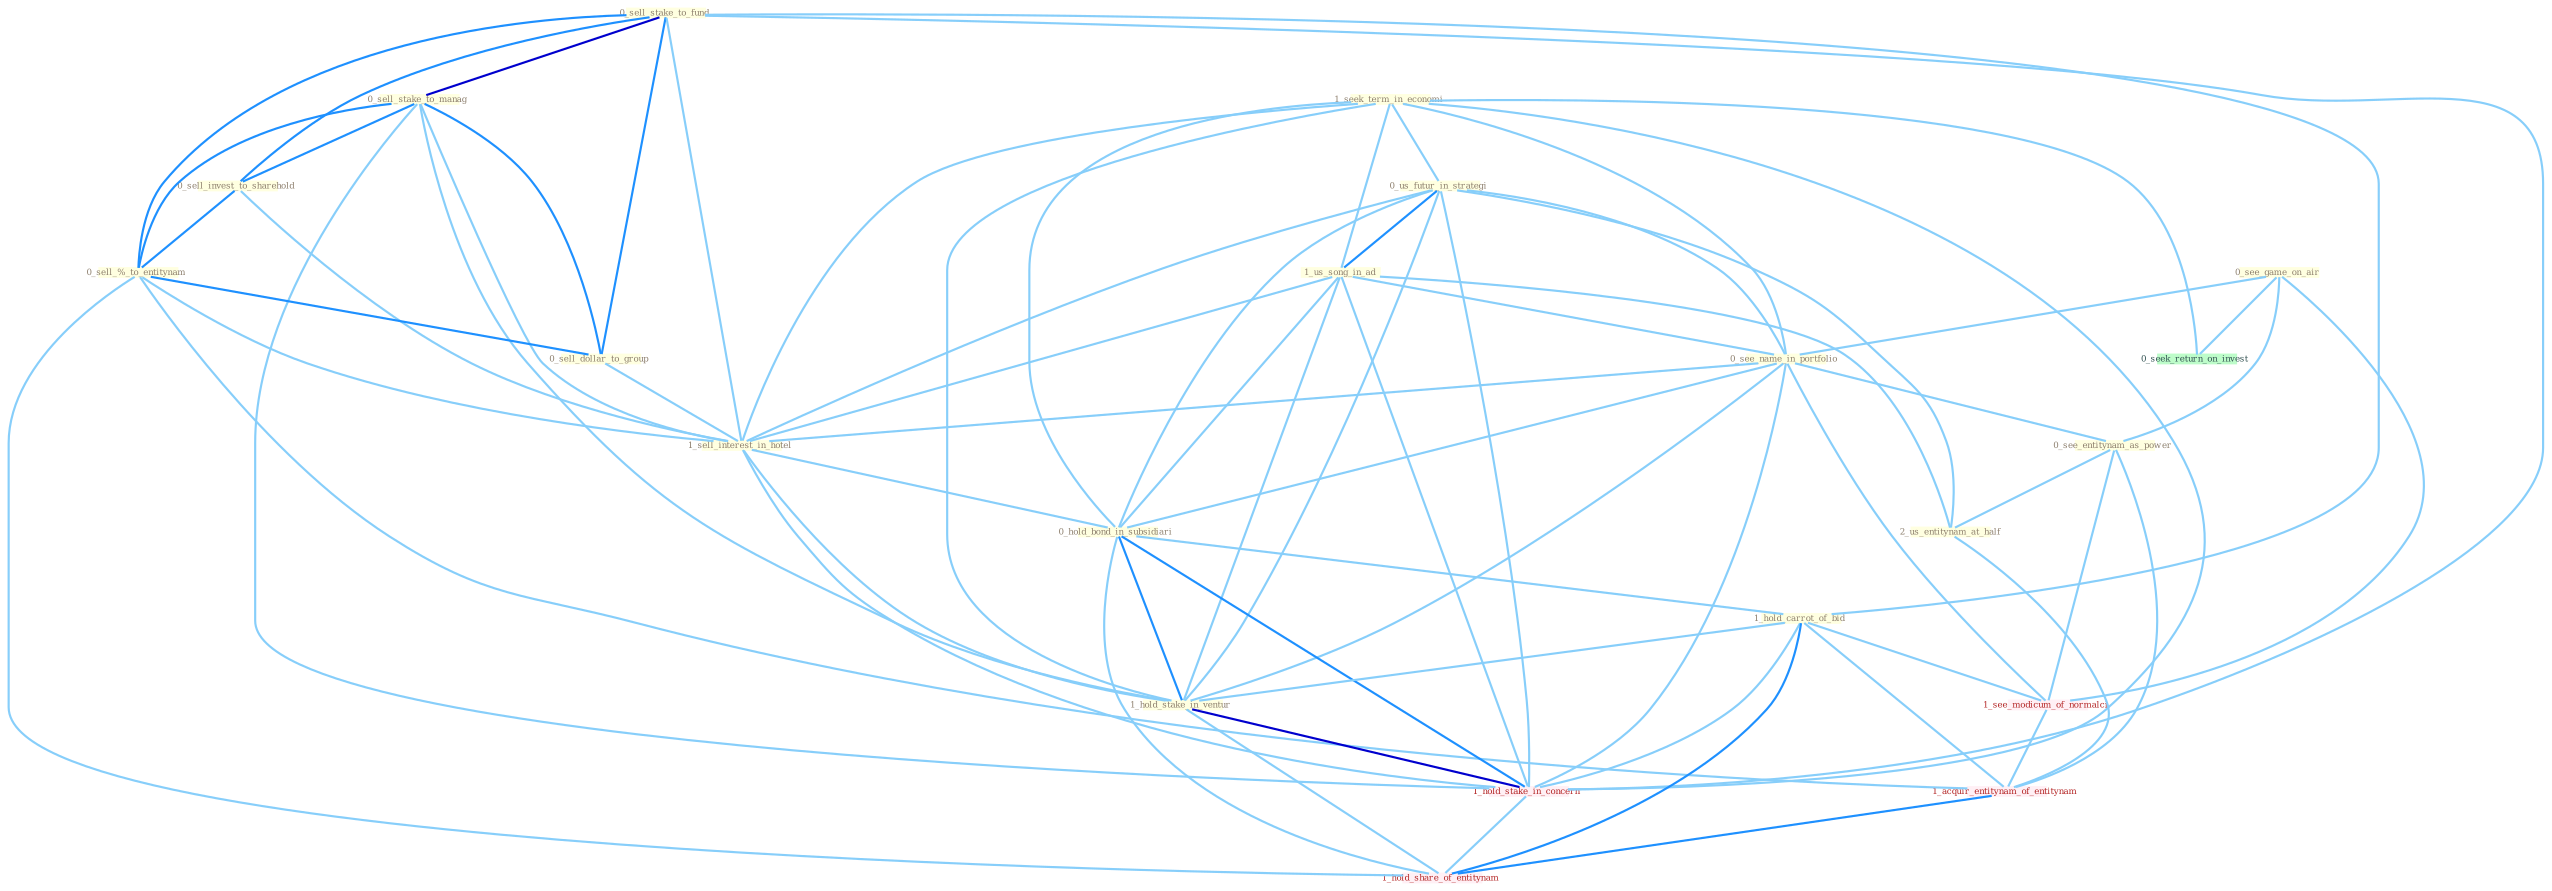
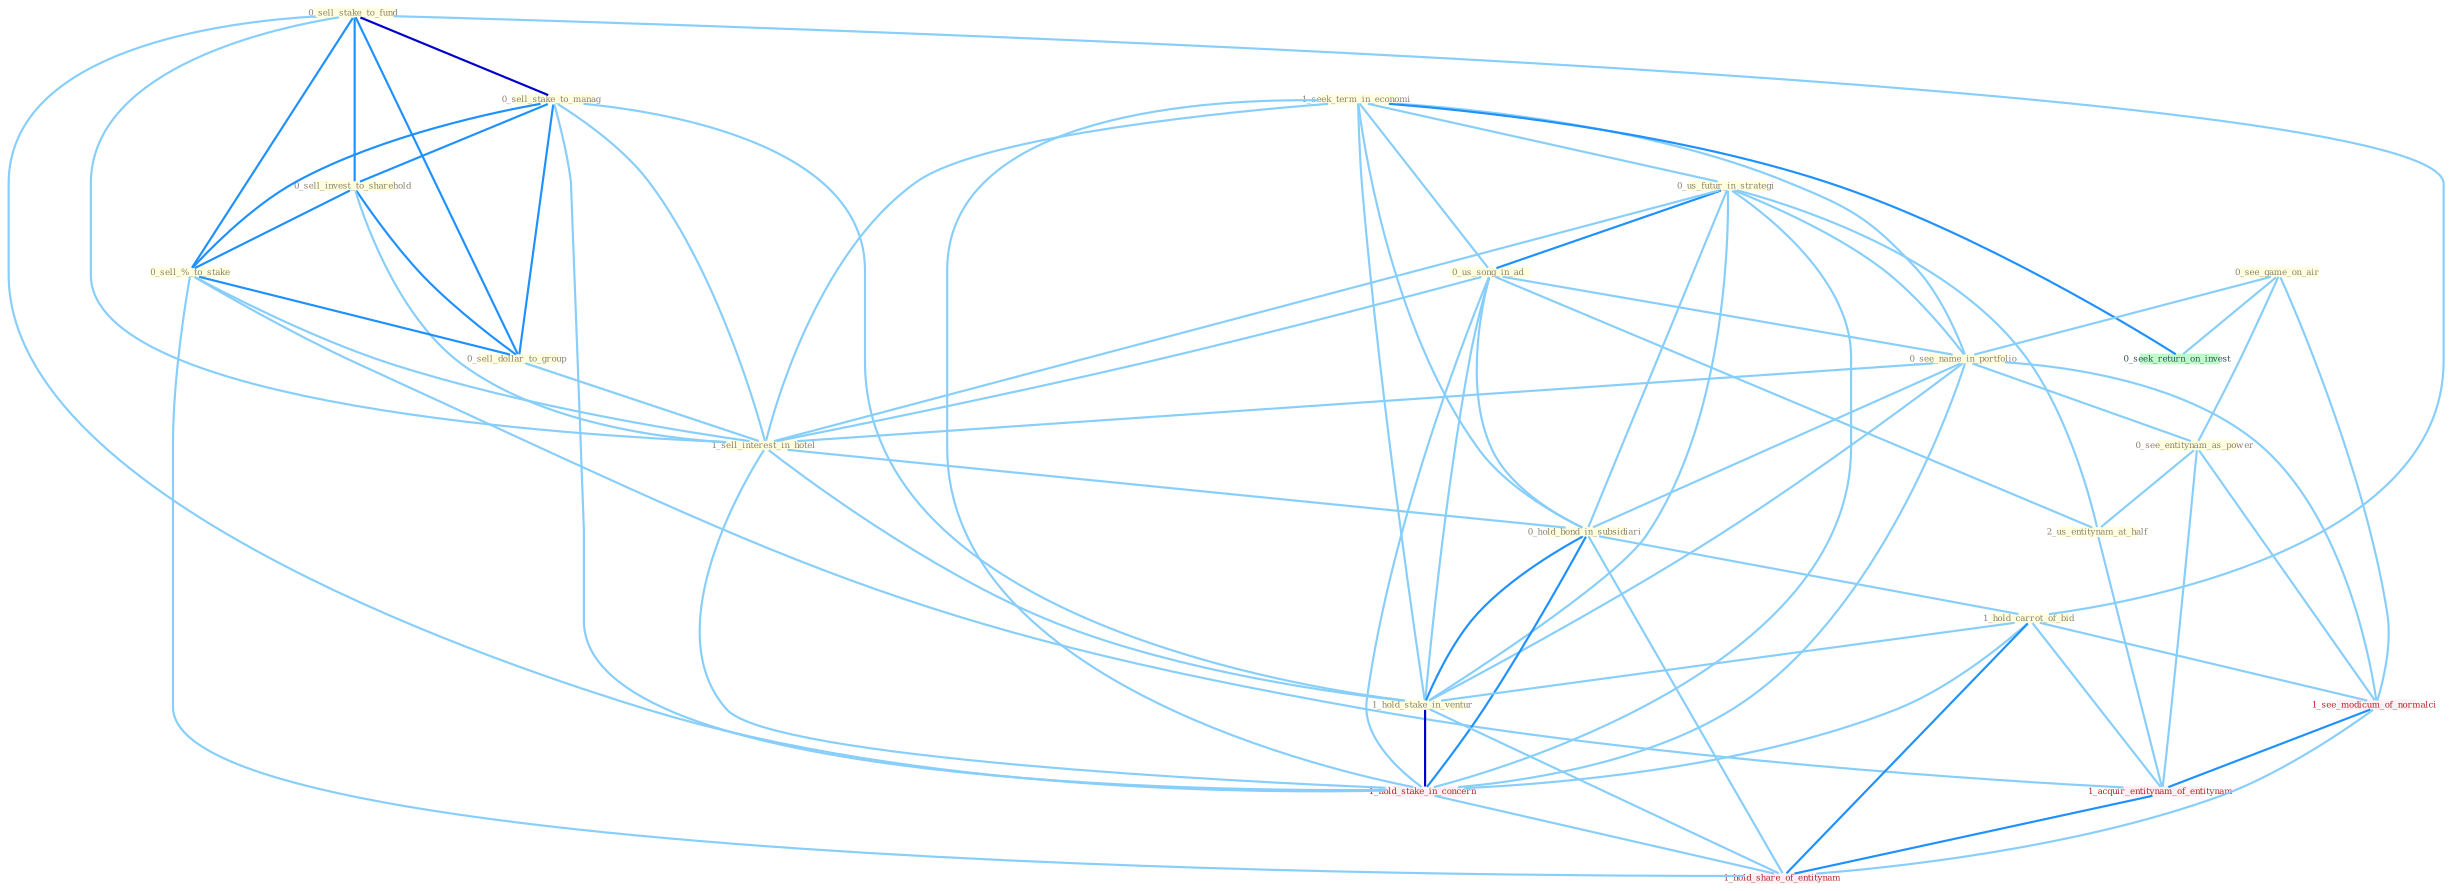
(1879, 117) -> (1820, 180)
(138, 272) -> (190, 272)
(1341, 272) -> (1490, 272)
none -> (428, 281)
(2021, 762) -> (2269, 748)
none -> (2107, 829)
